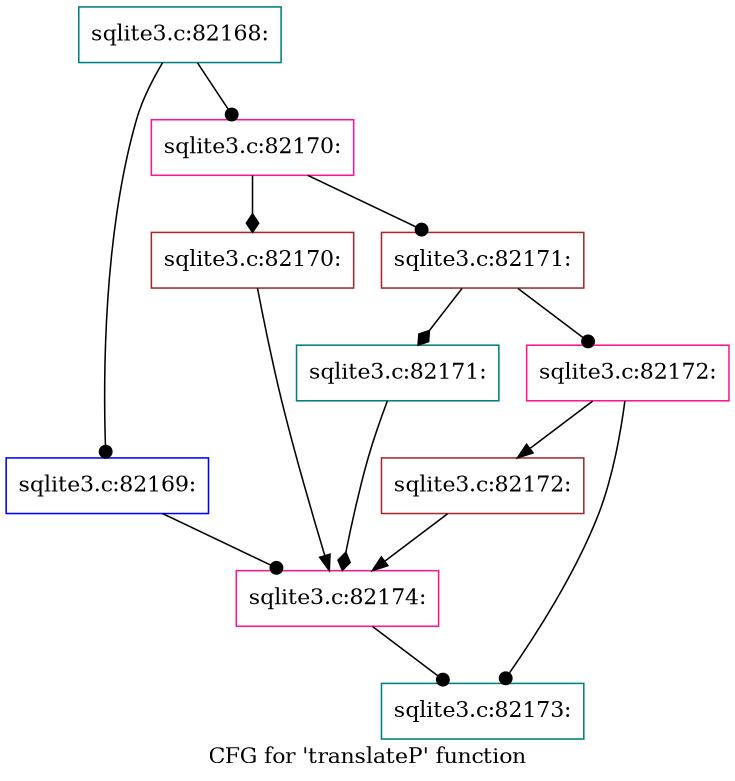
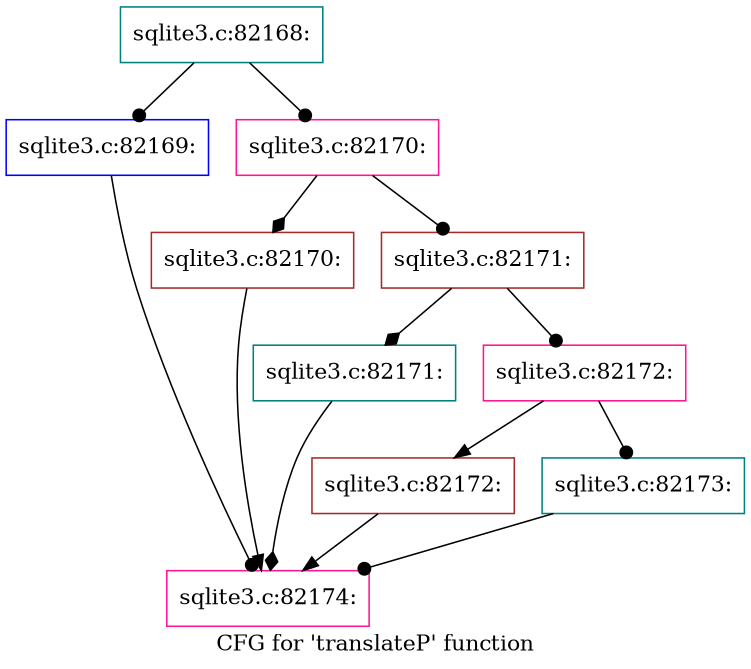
(405, 651) -> (462, 540)
